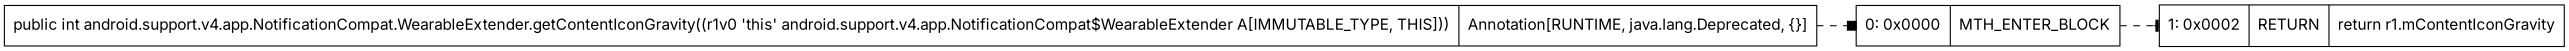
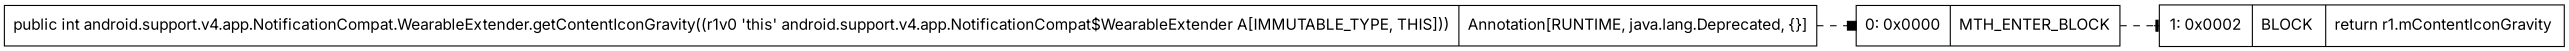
(2289, 25) -> (2287, 25)
